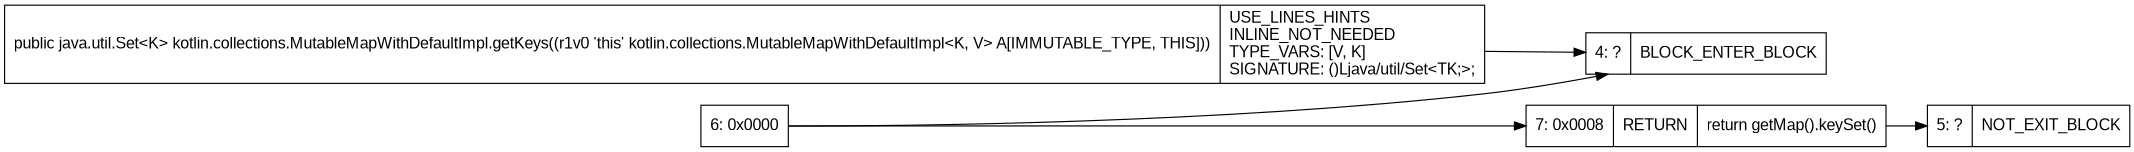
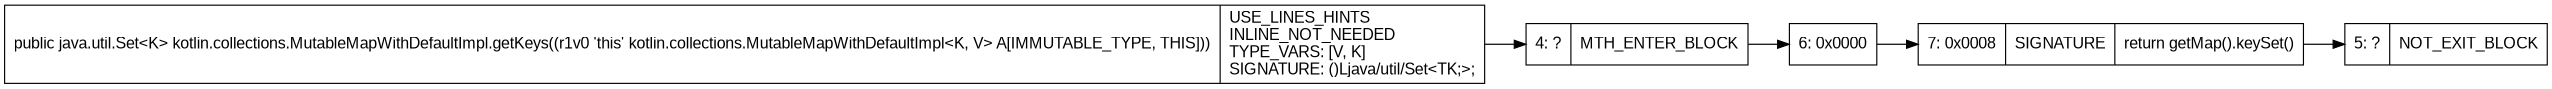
(1728, 53) -> (1659, 44)
(1193, 116) -> (1763, 44)
(1655, 125) -> (2060, 44)
